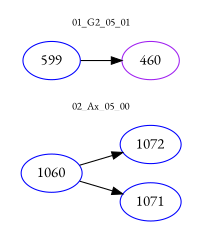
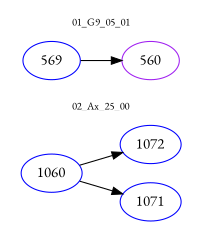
(101, 23) -> (101, 23)
(52, 61) -> (52, 61)
(151, 61) -> (151, 61)
(101, 107) -> (101, 107)
